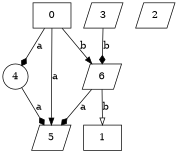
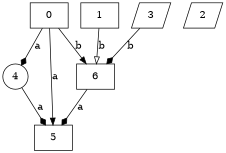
(102, 77) -> (96, 77)
(102, 104) -> (98, 43)
(51, 138) -> (53, 138)
